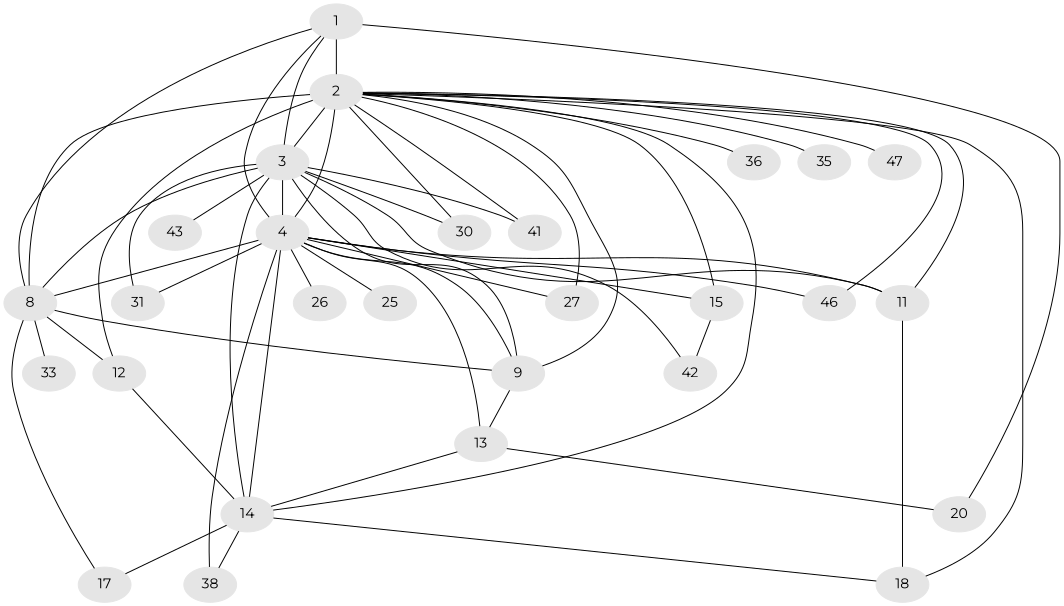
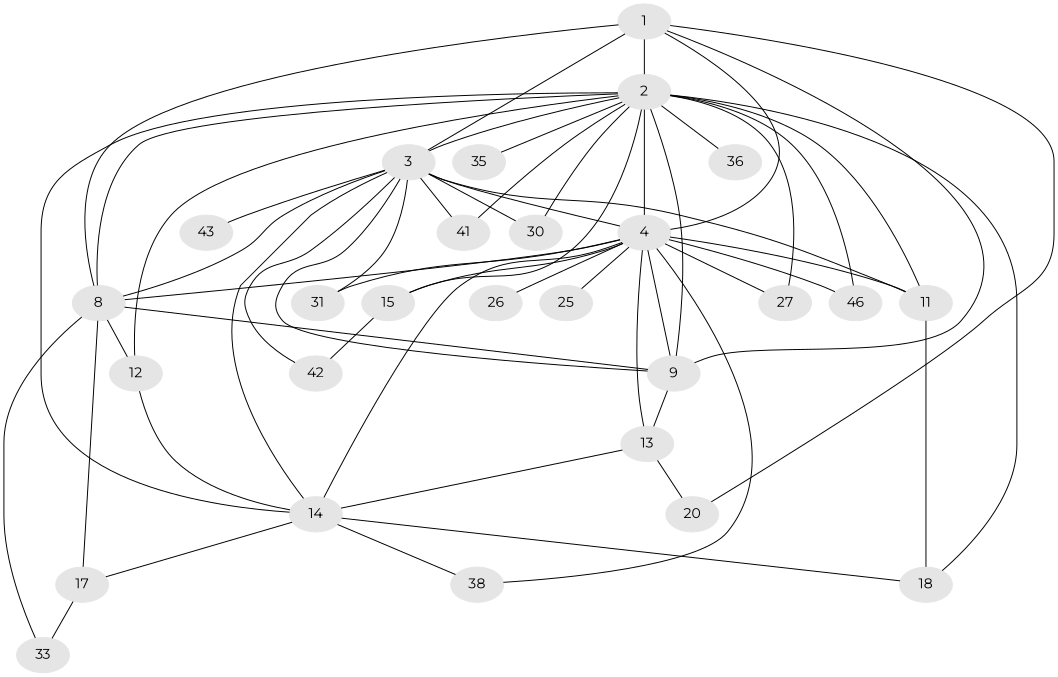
(895, 162) -> none
none -> (974, 229)
none -> (63, 620)
